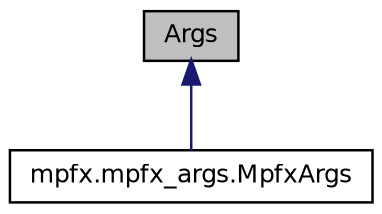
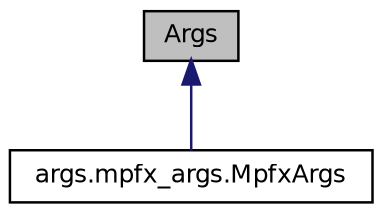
(191, 176) -> (191, 176)
